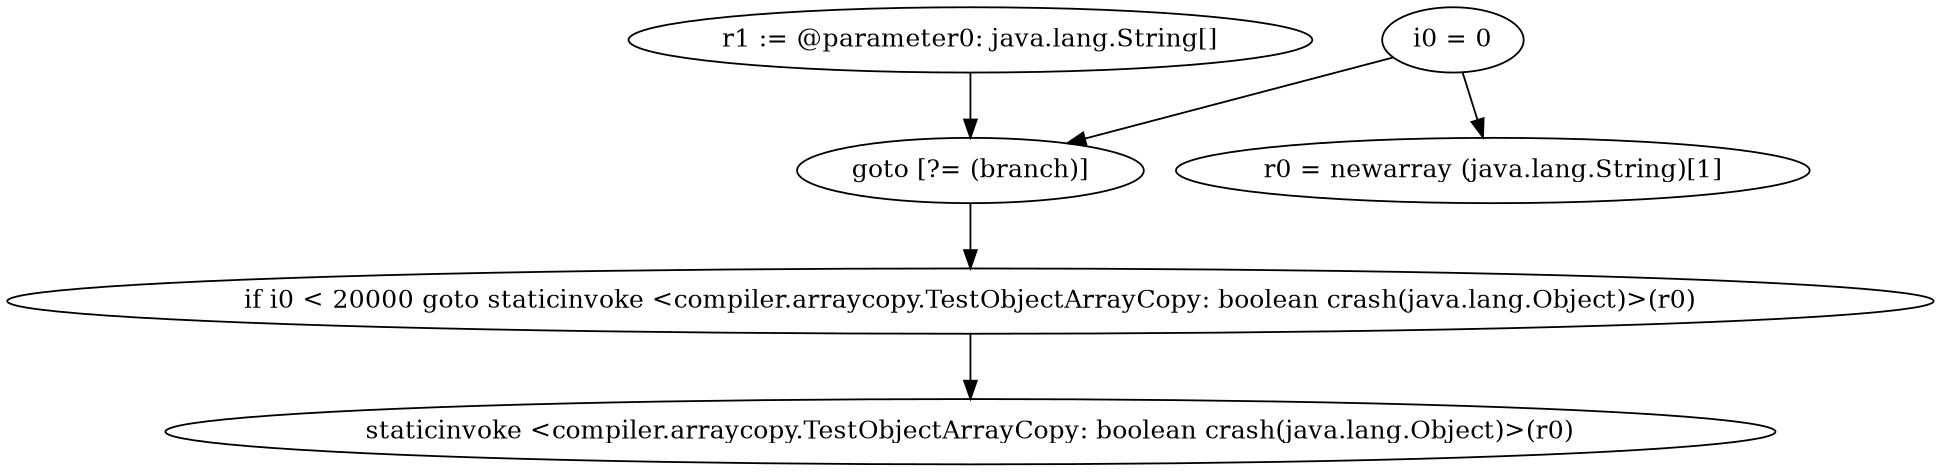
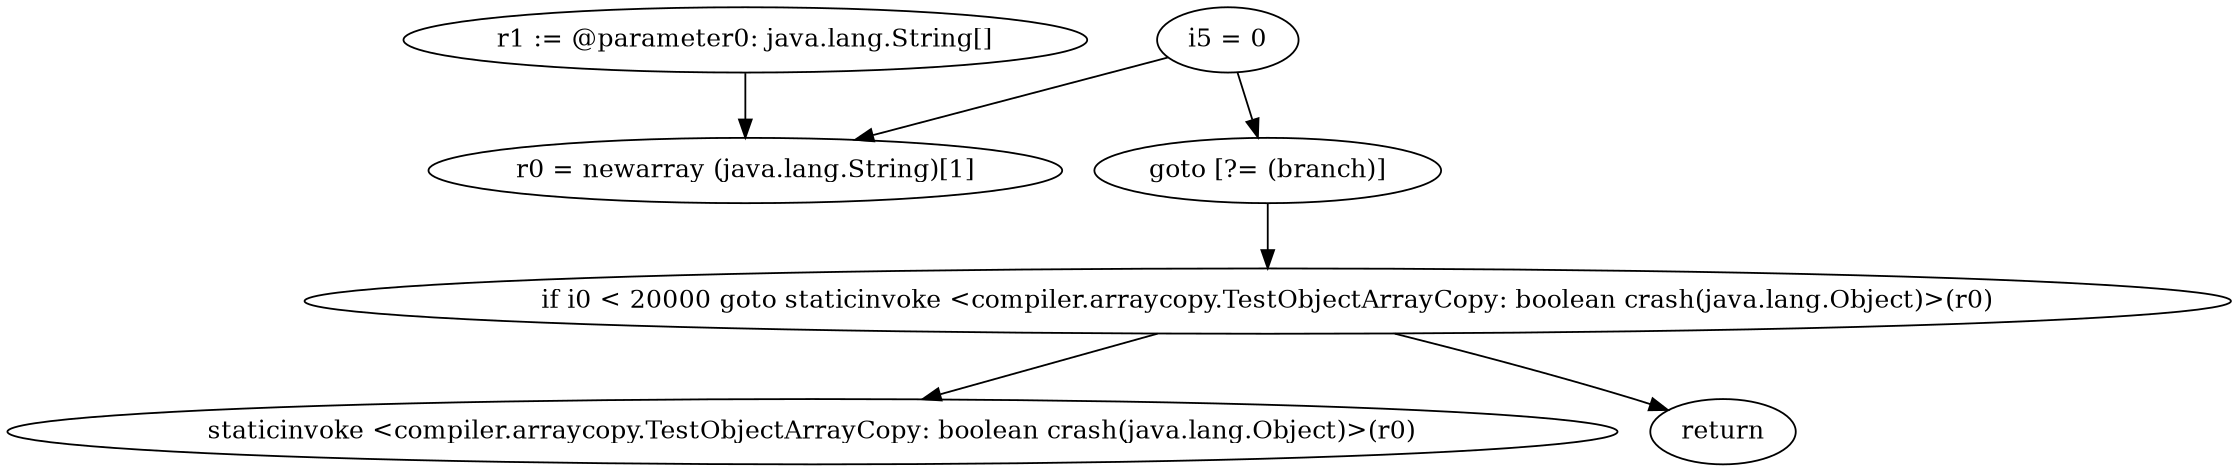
(1453, 40) -> (1228, 40)
(970, 96) -> (745, 96)
none -> (1723, 432)
